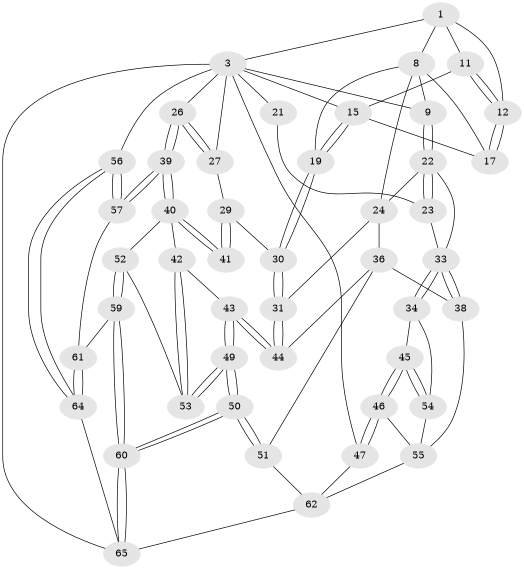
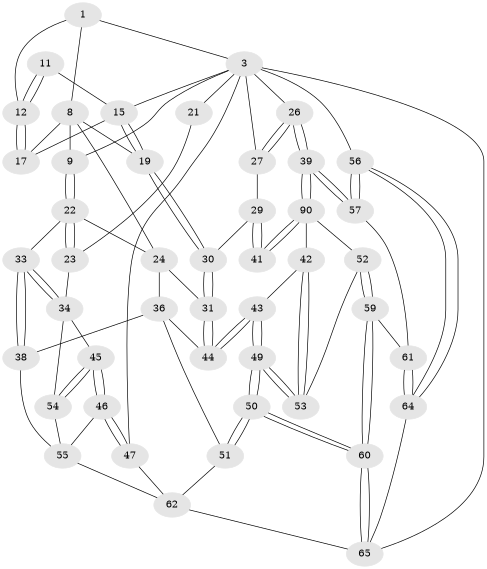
(453, 40) -> none
(170, 211) -> (306, 211)
(435, 236) -> (67, 285)
